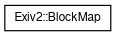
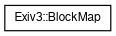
(58, 18) -> (58, 18)
